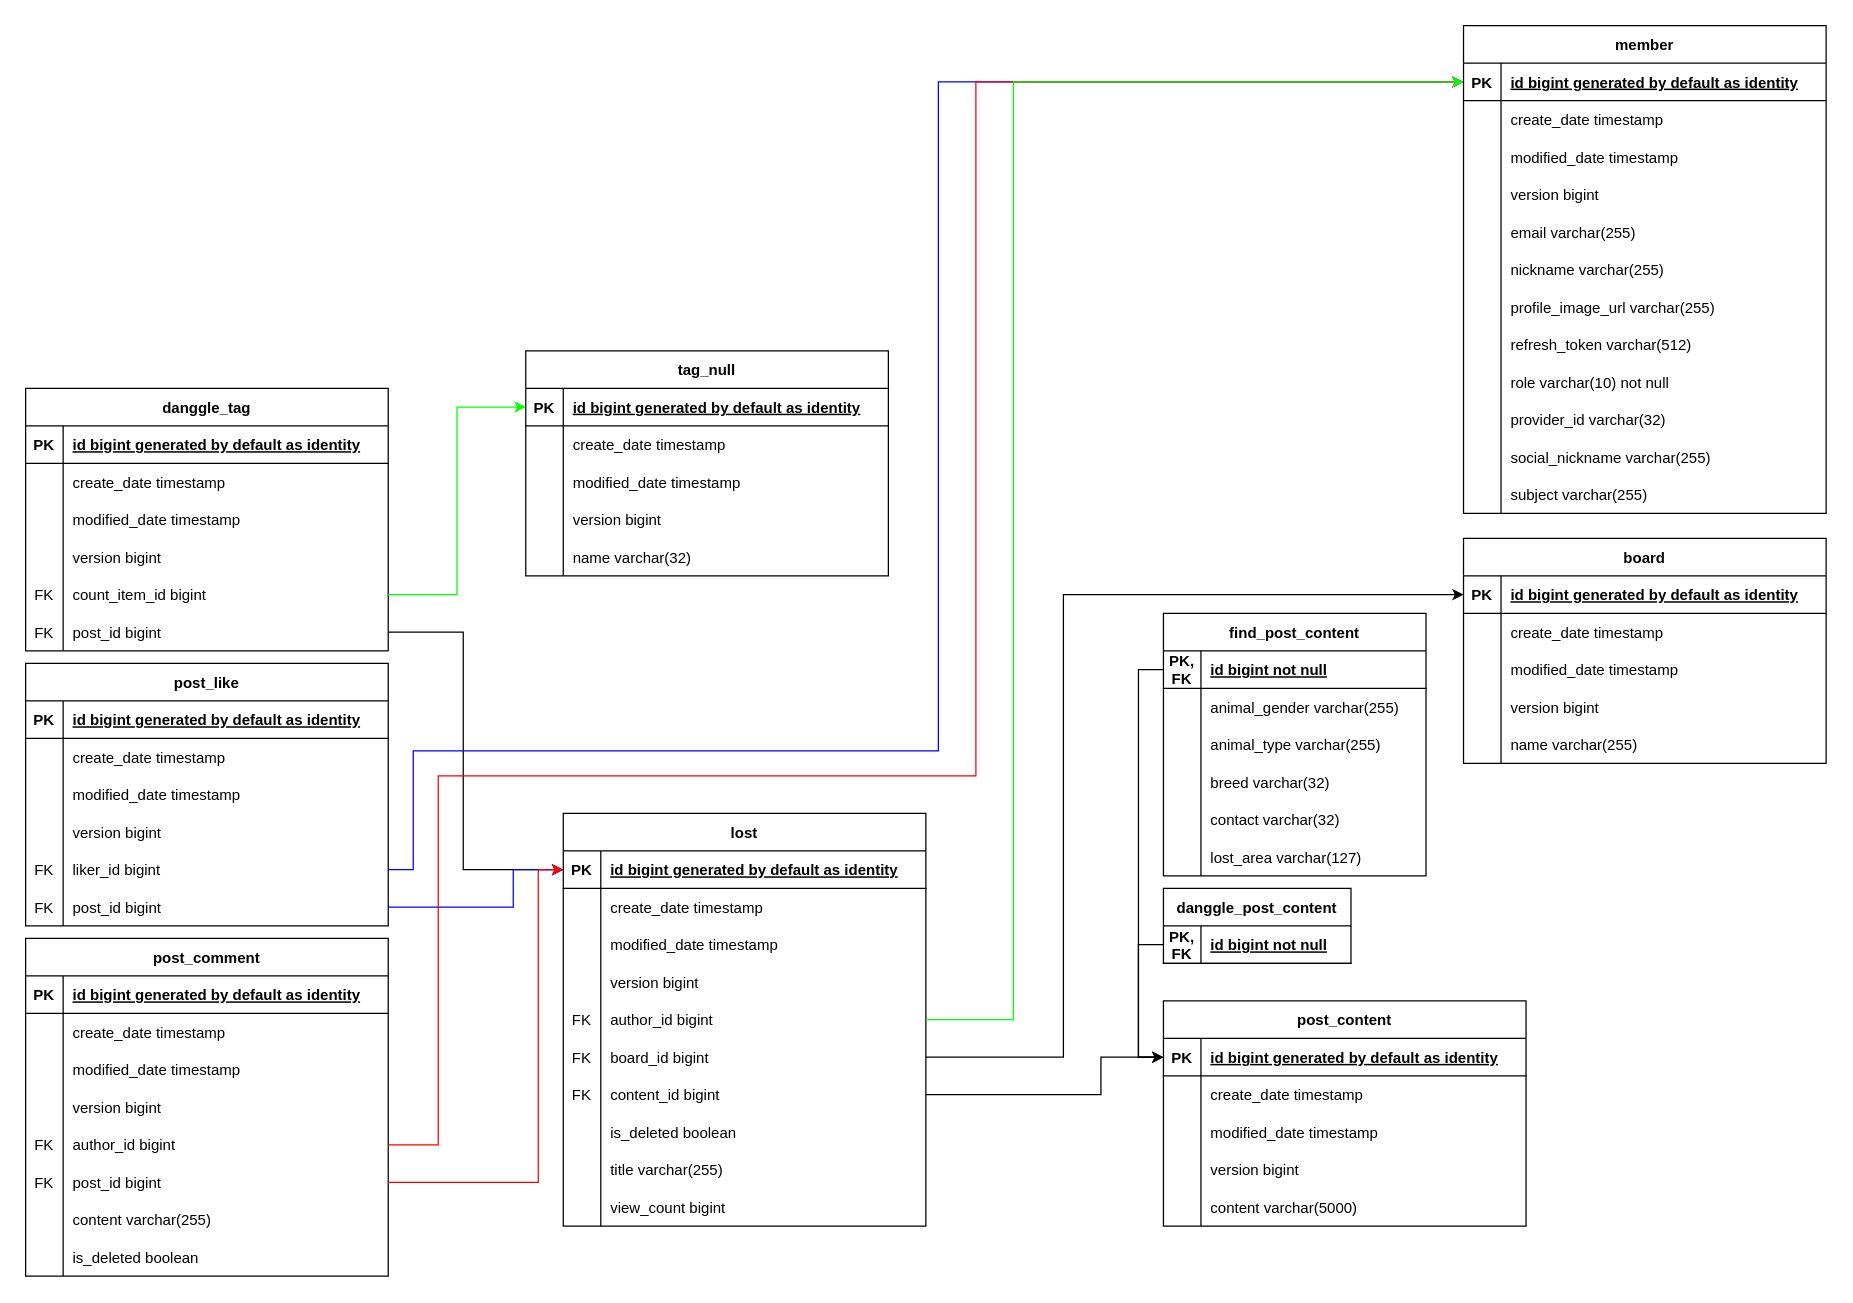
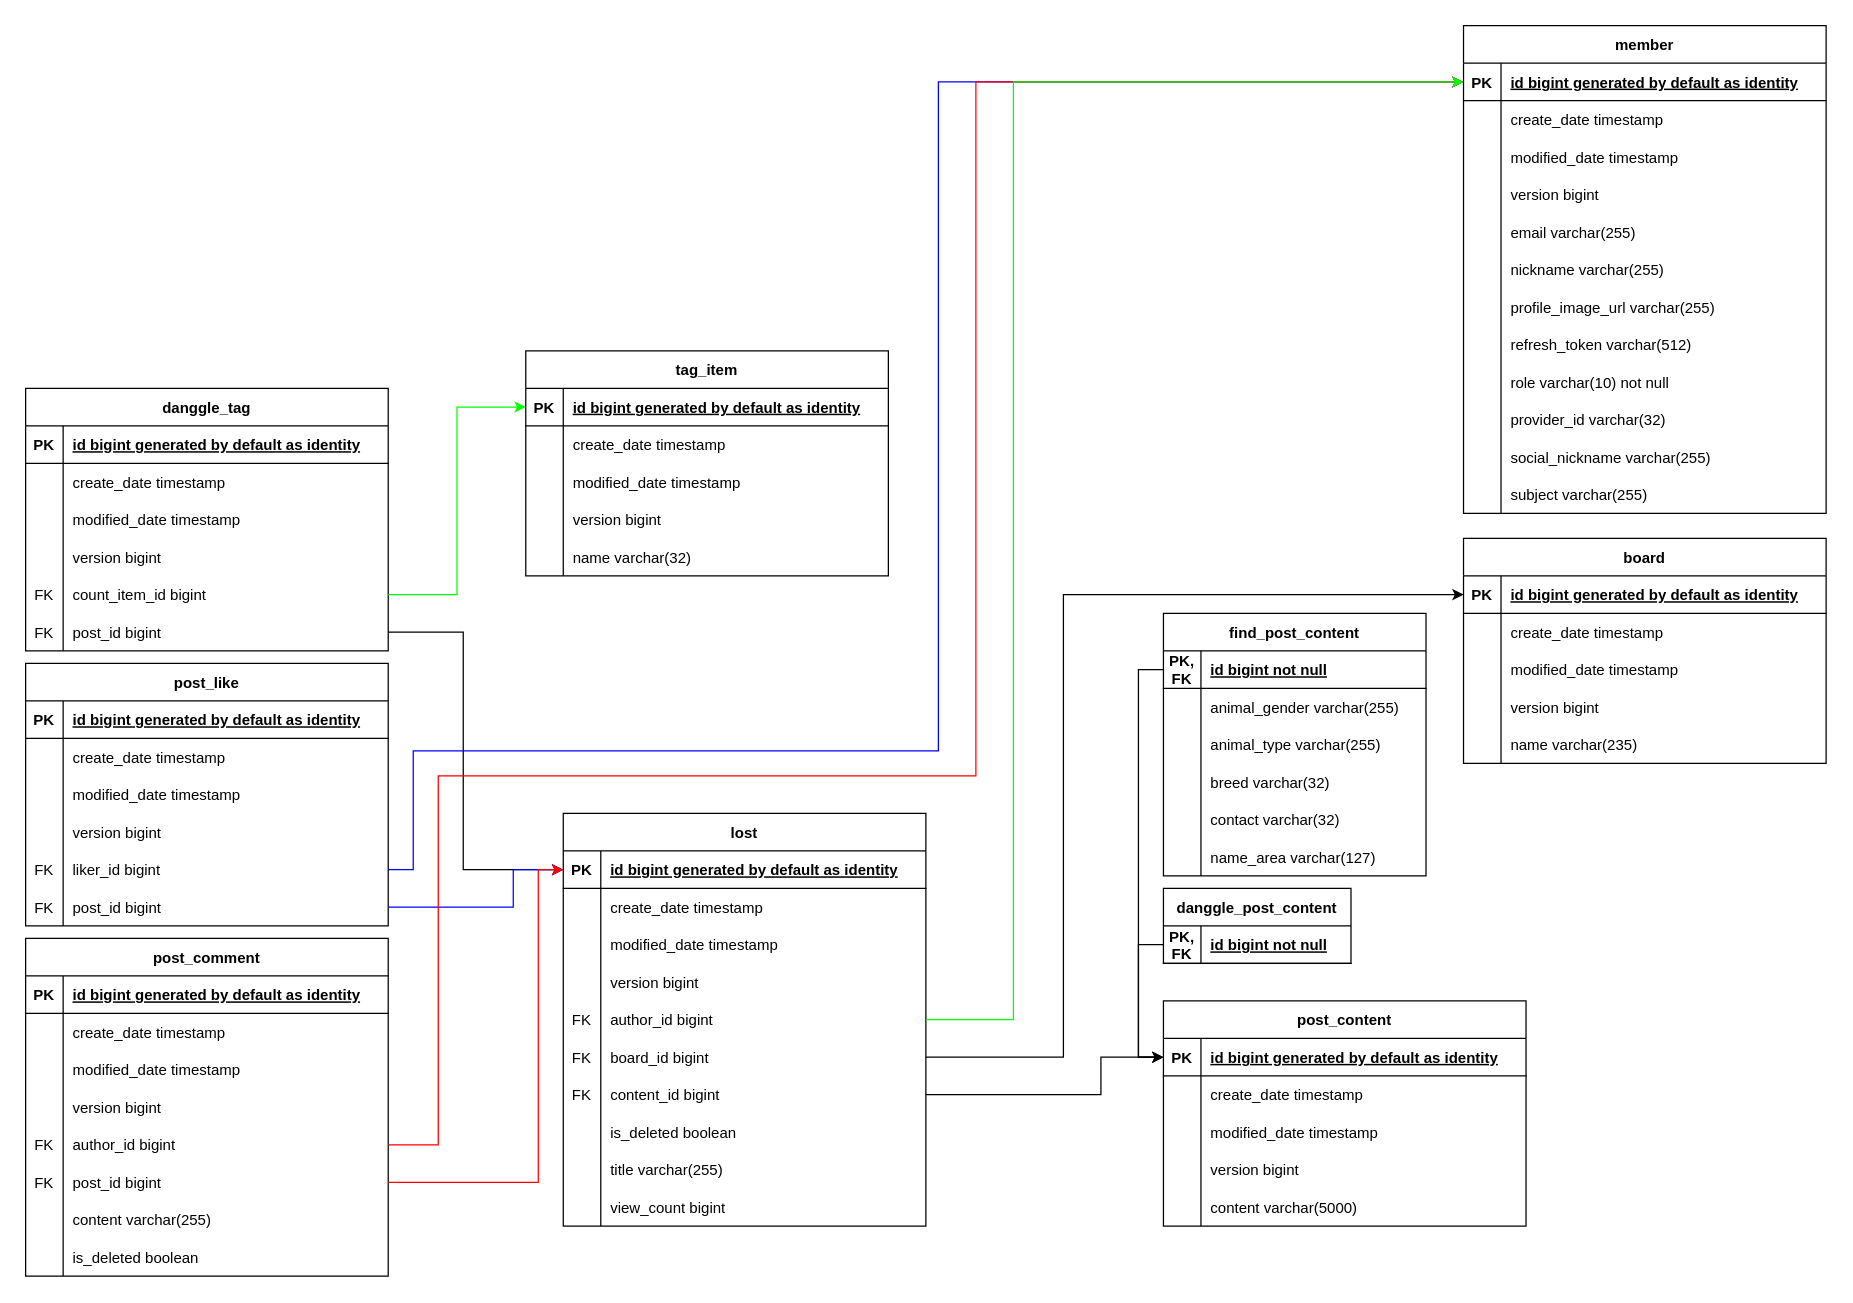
(706, 370) -> (706, 370)
(1579, 745) -> (1579, 745)
(1299, 858) -> (1300, 858)
